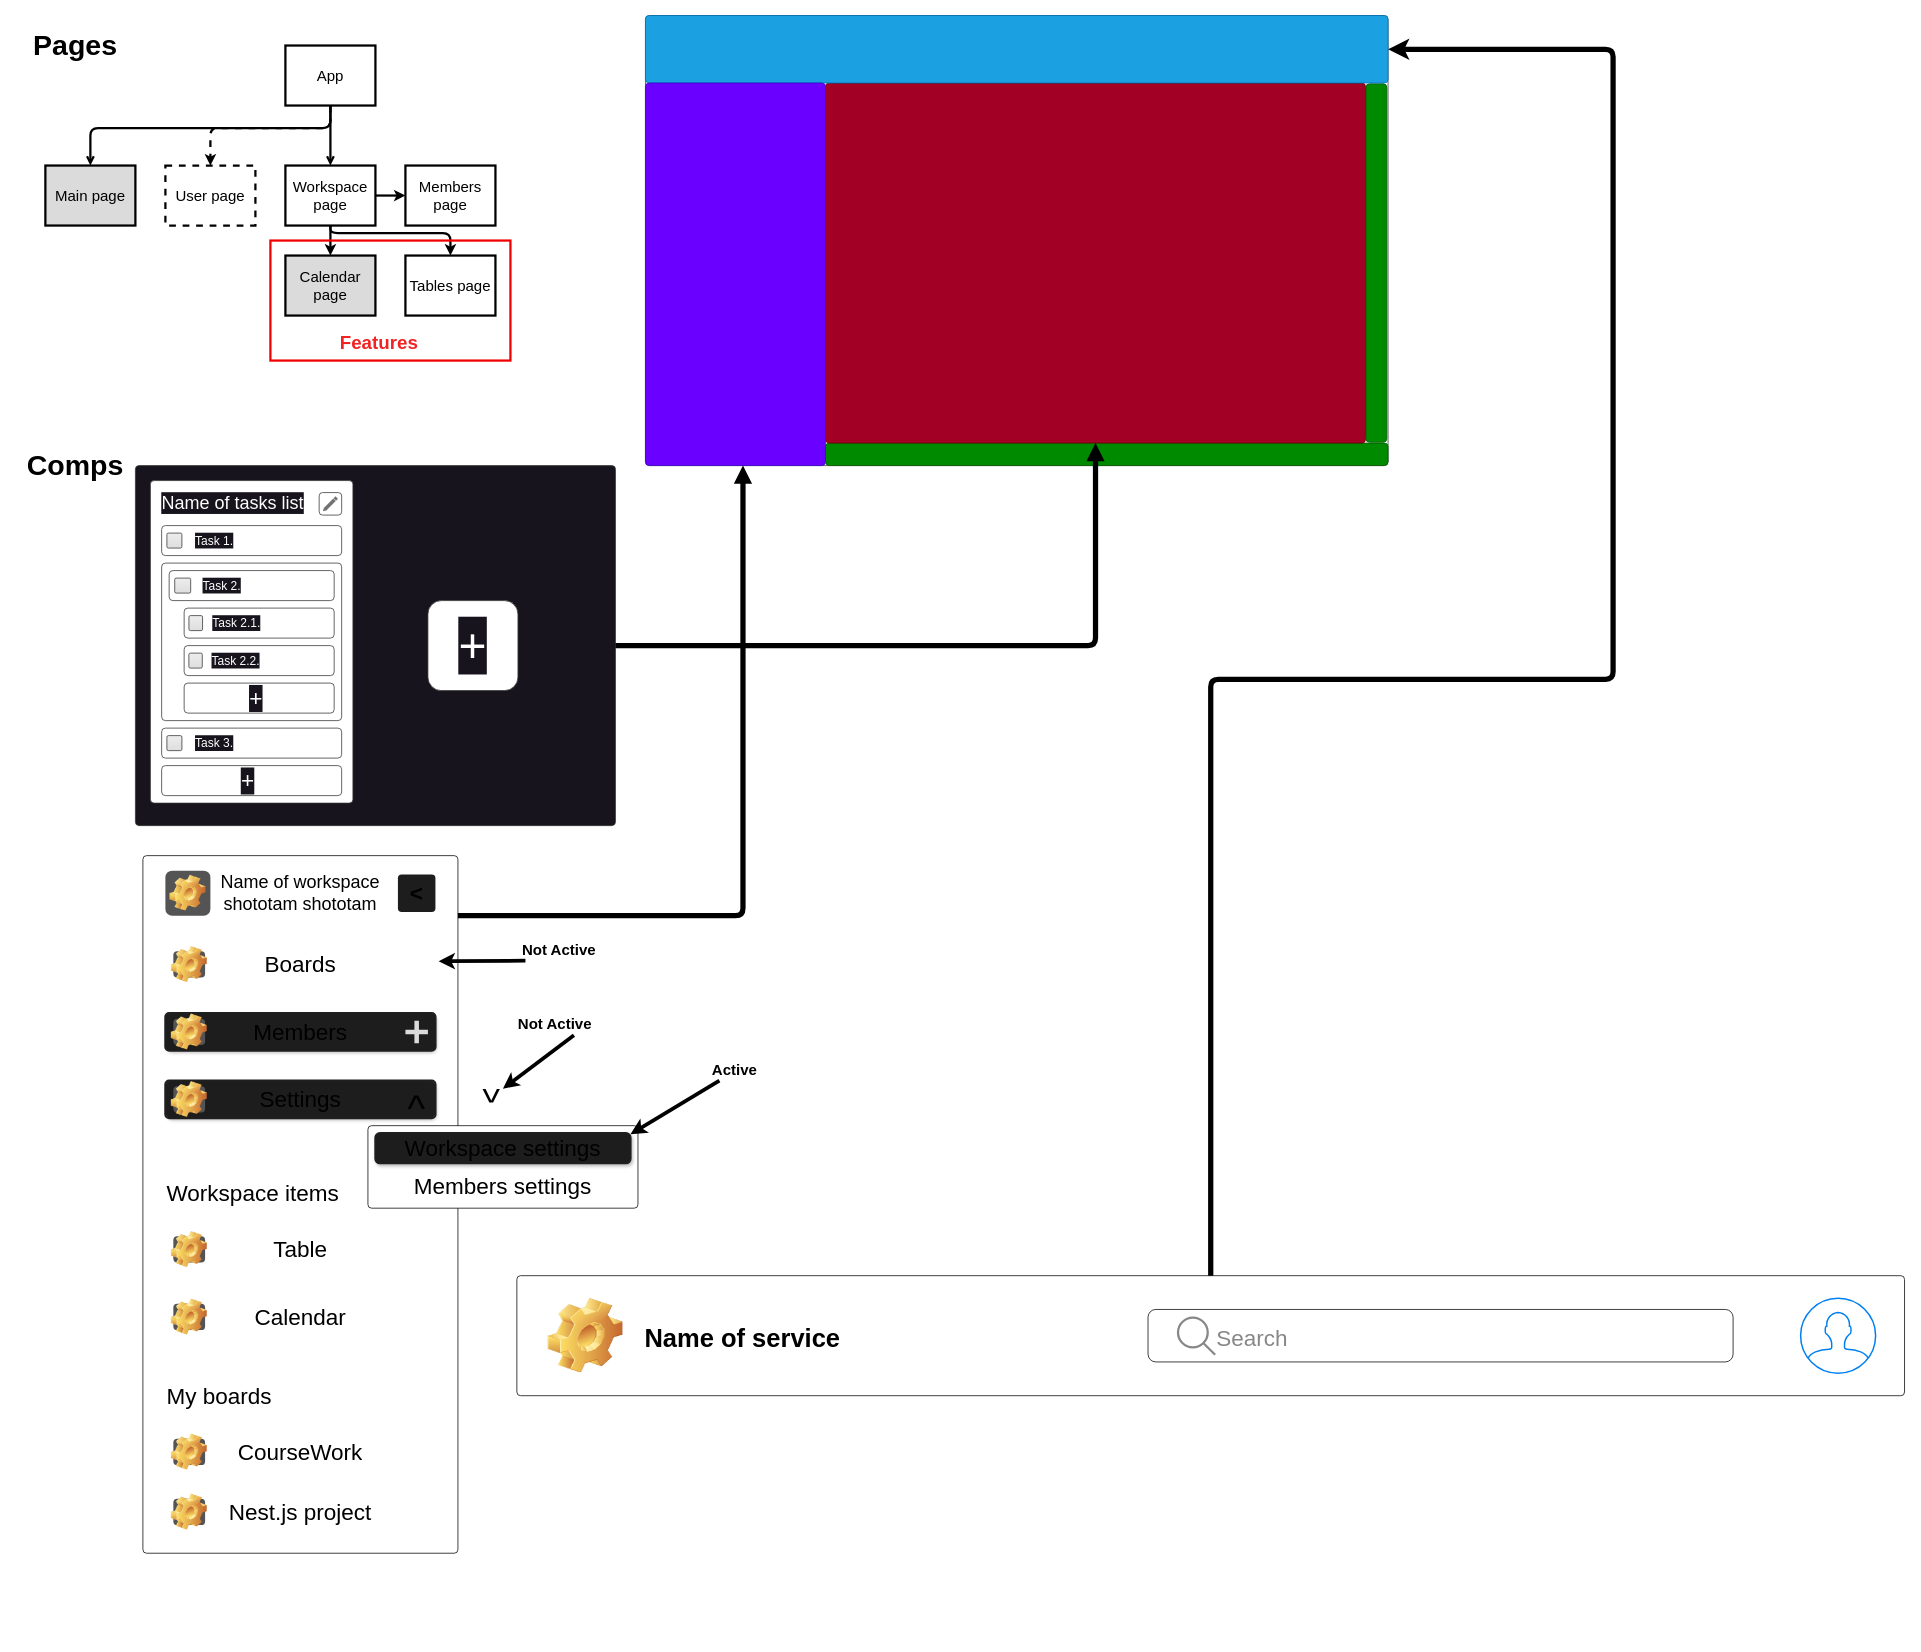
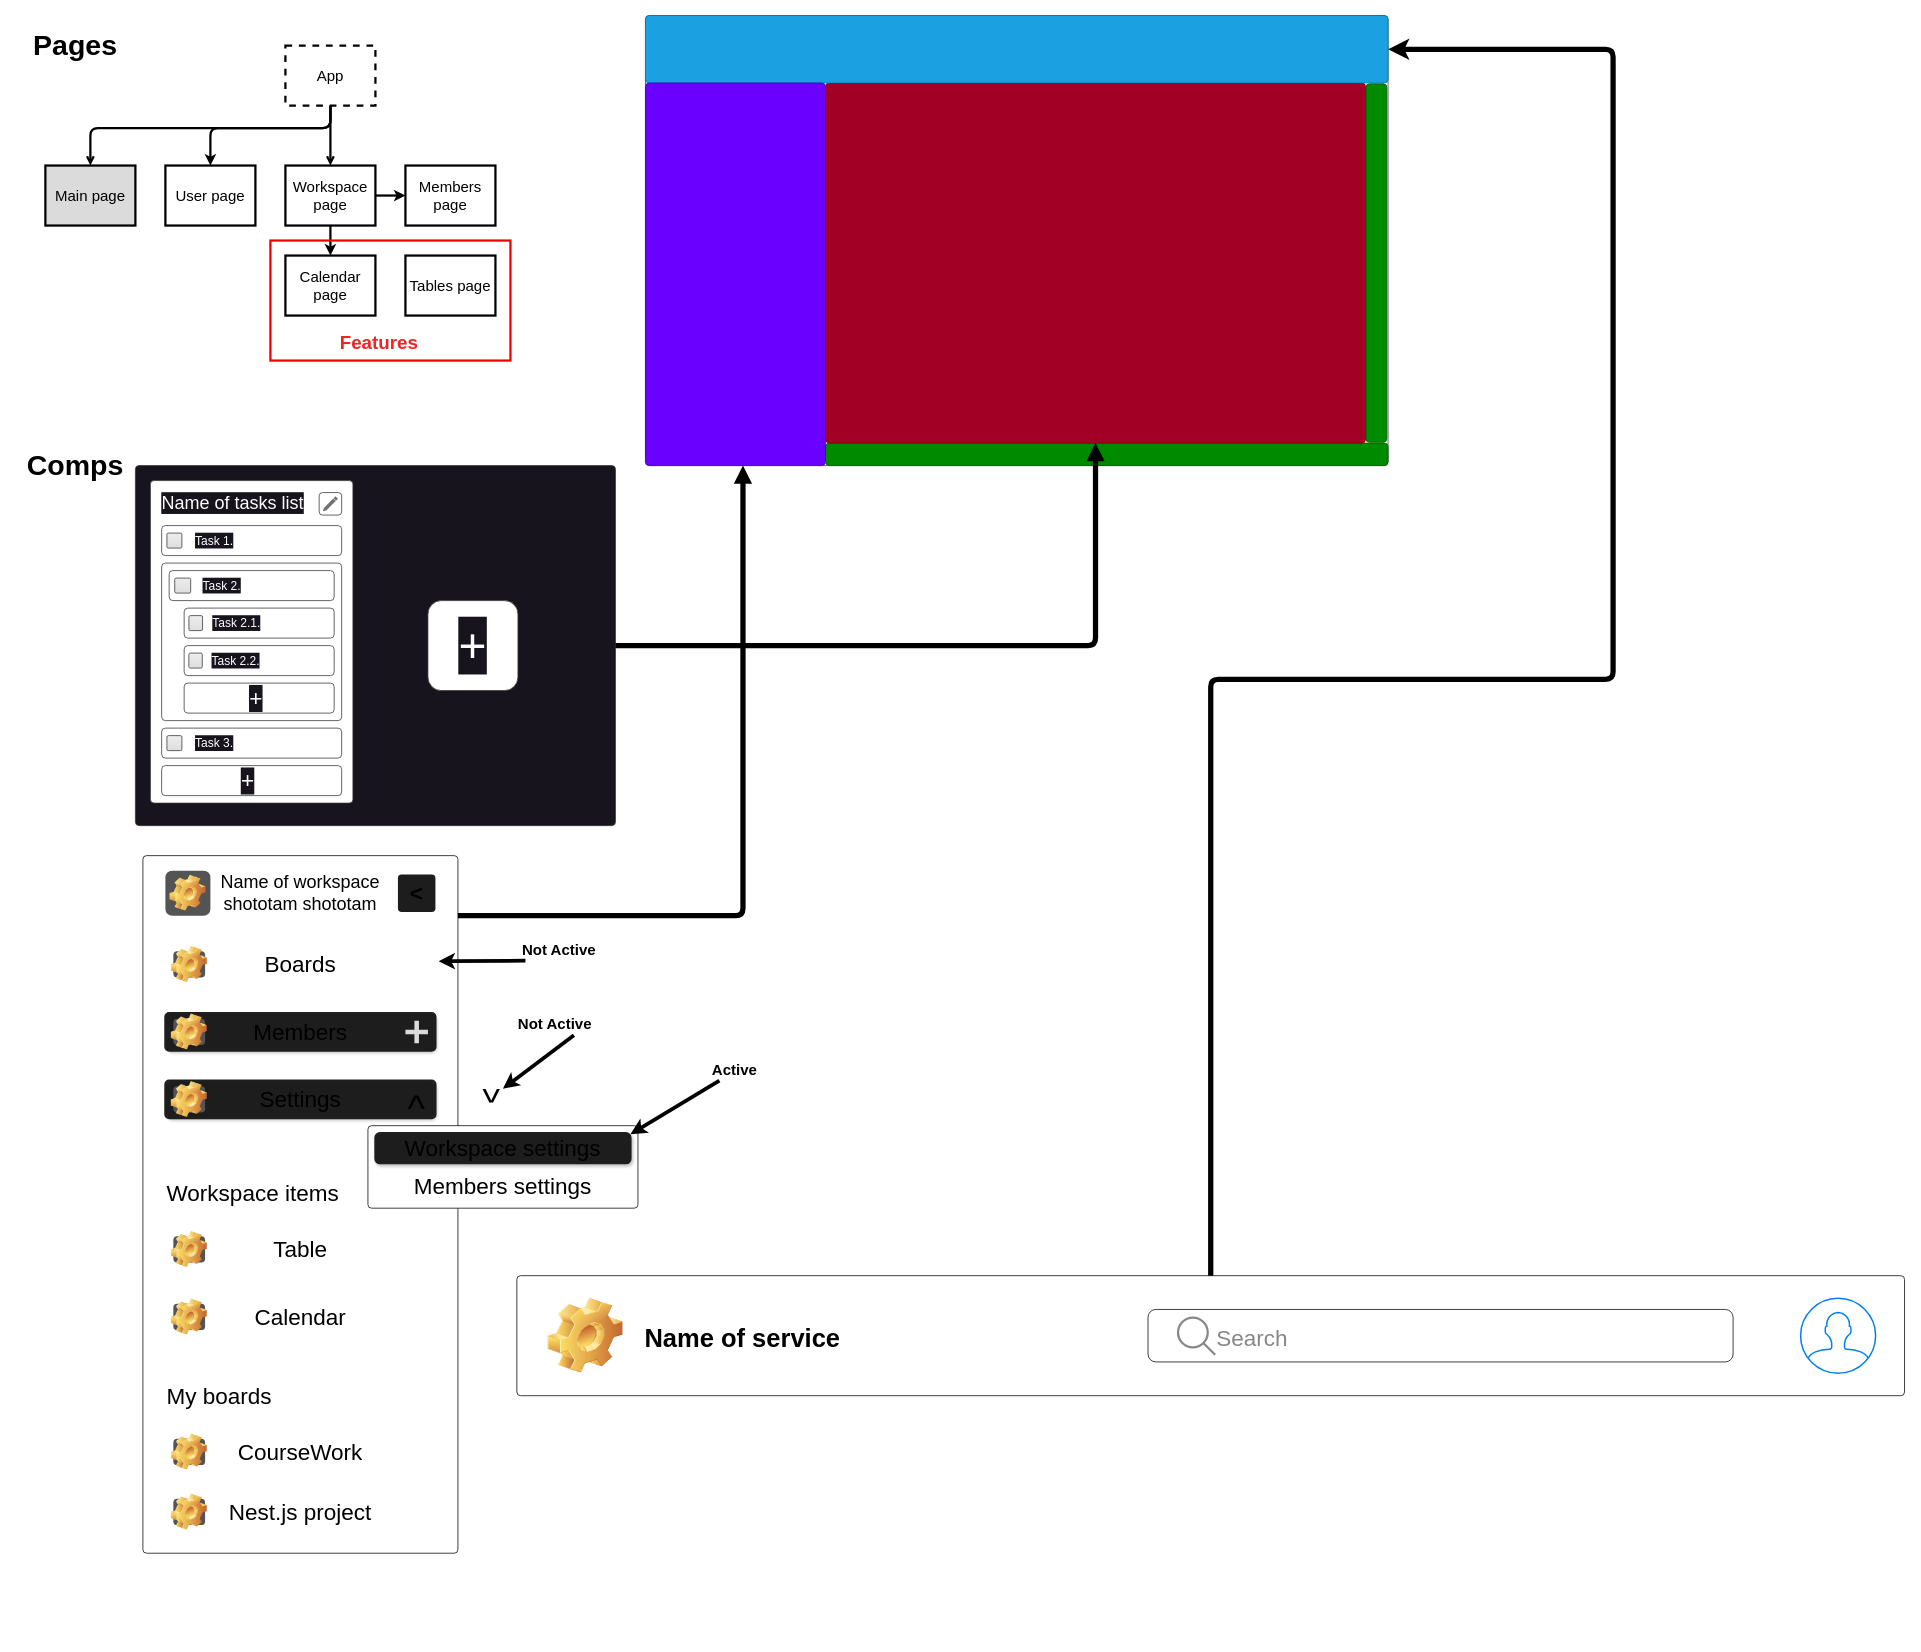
(330, 75) -> (330, 75)
(210, 141) -> (210, 141)
(210, 195) -> (210, 195)
(396, 233) -> none
(330, 285) -> (330, 285)
